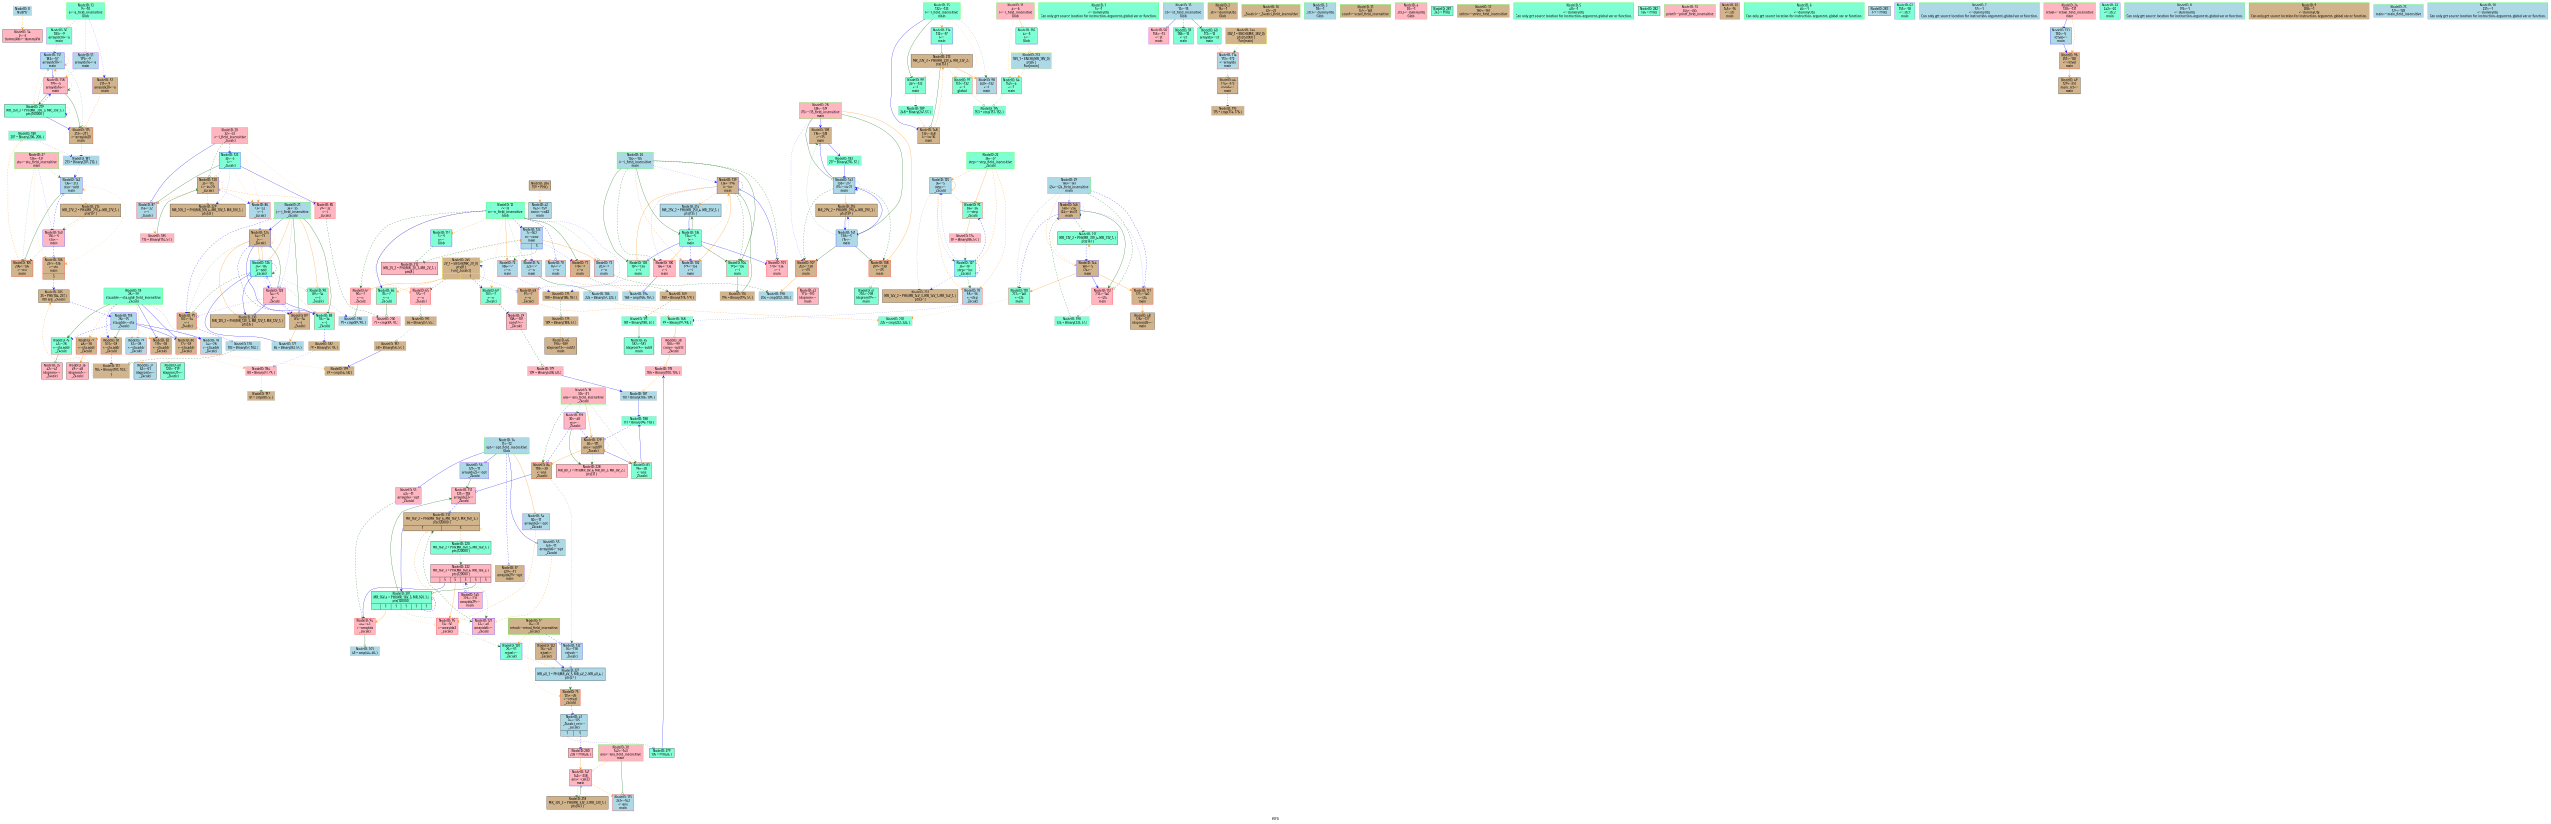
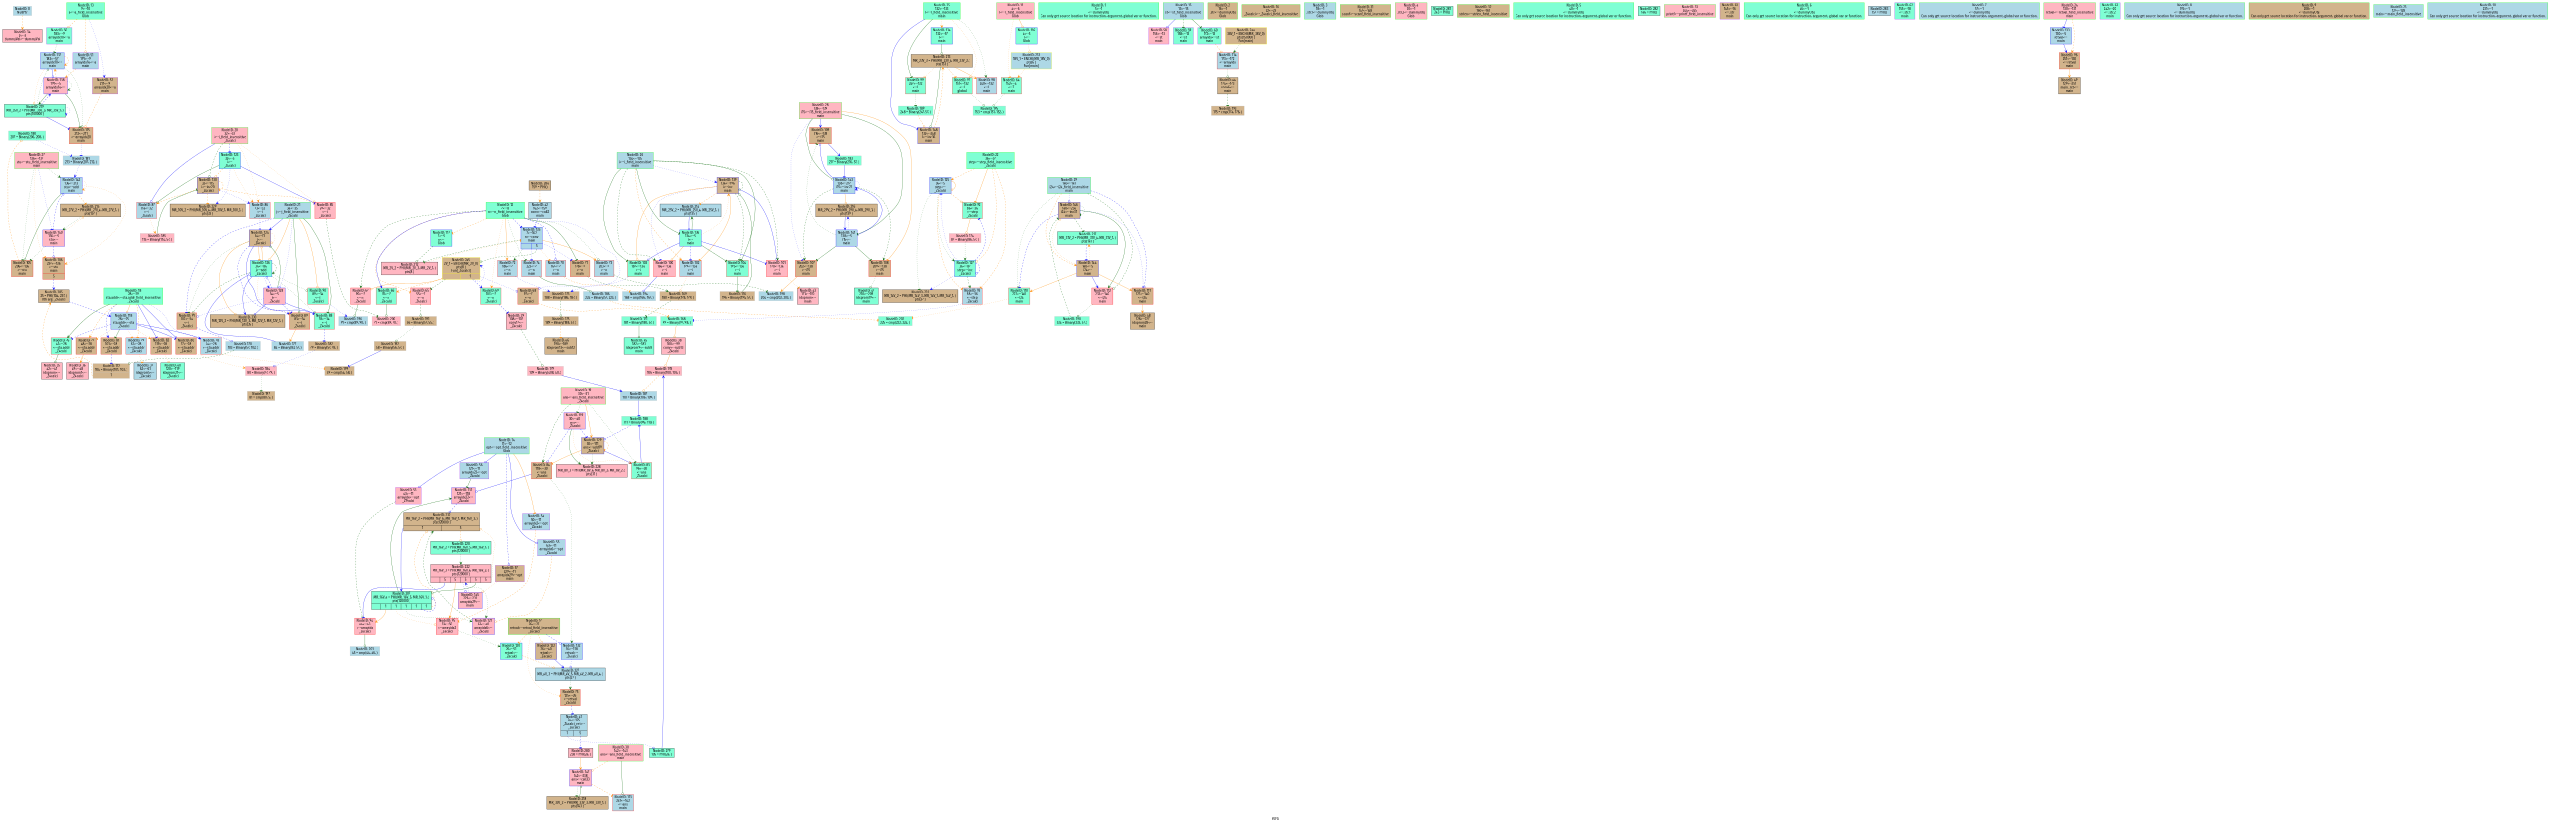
(1879, 13) -> (1879, 13)
none -> (536, 224)
none -> (129, 308)
(408, 501) -> (408, 501)
